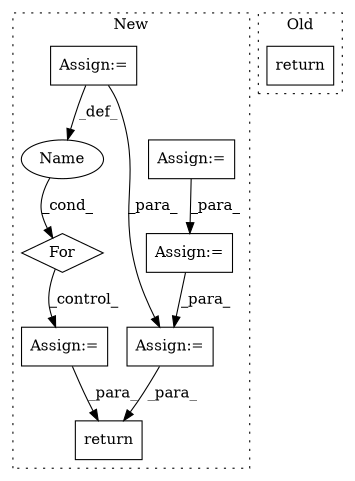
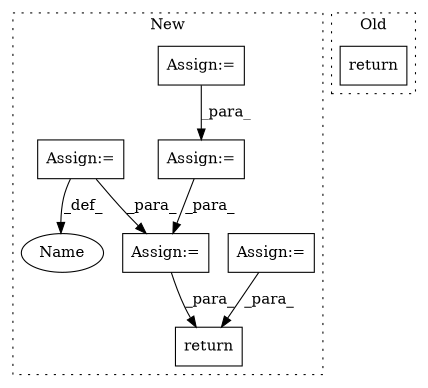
(62, 253) -> none
